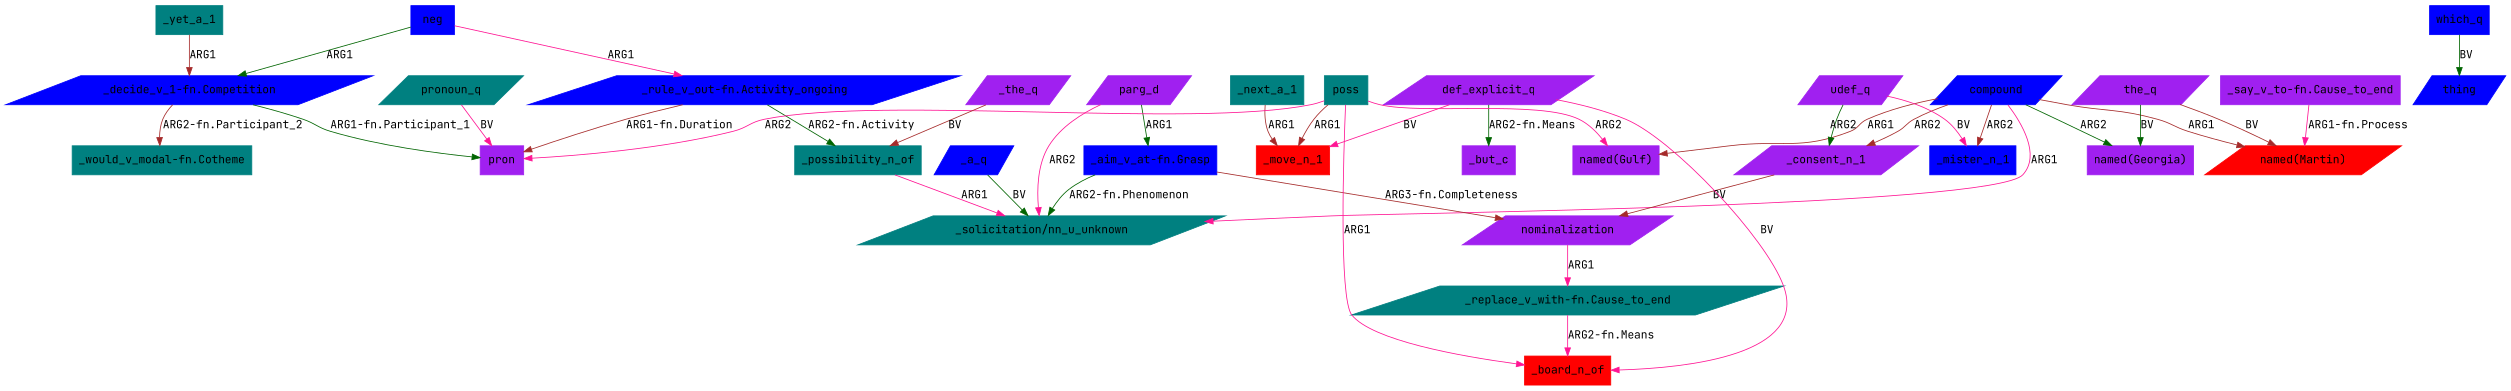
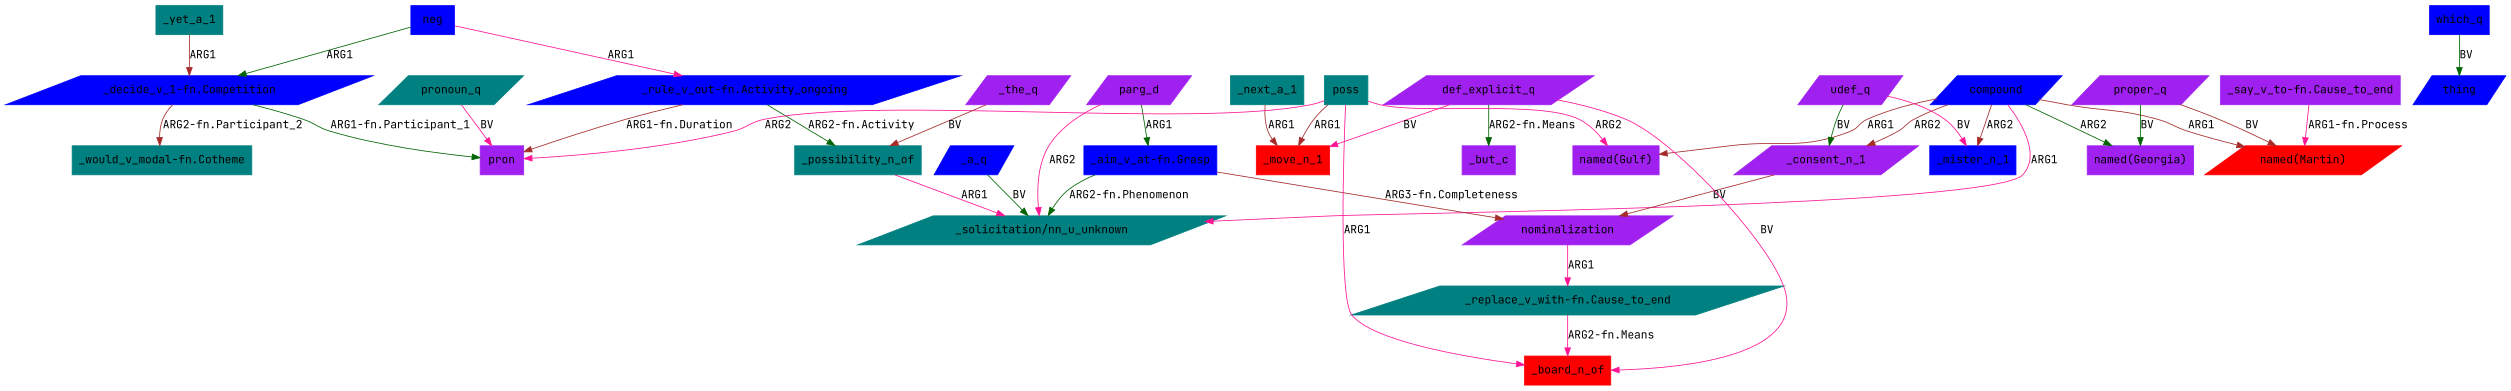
(2140, 90) -> (2140, 90)
(1844, 125) -> (1844, 125)
